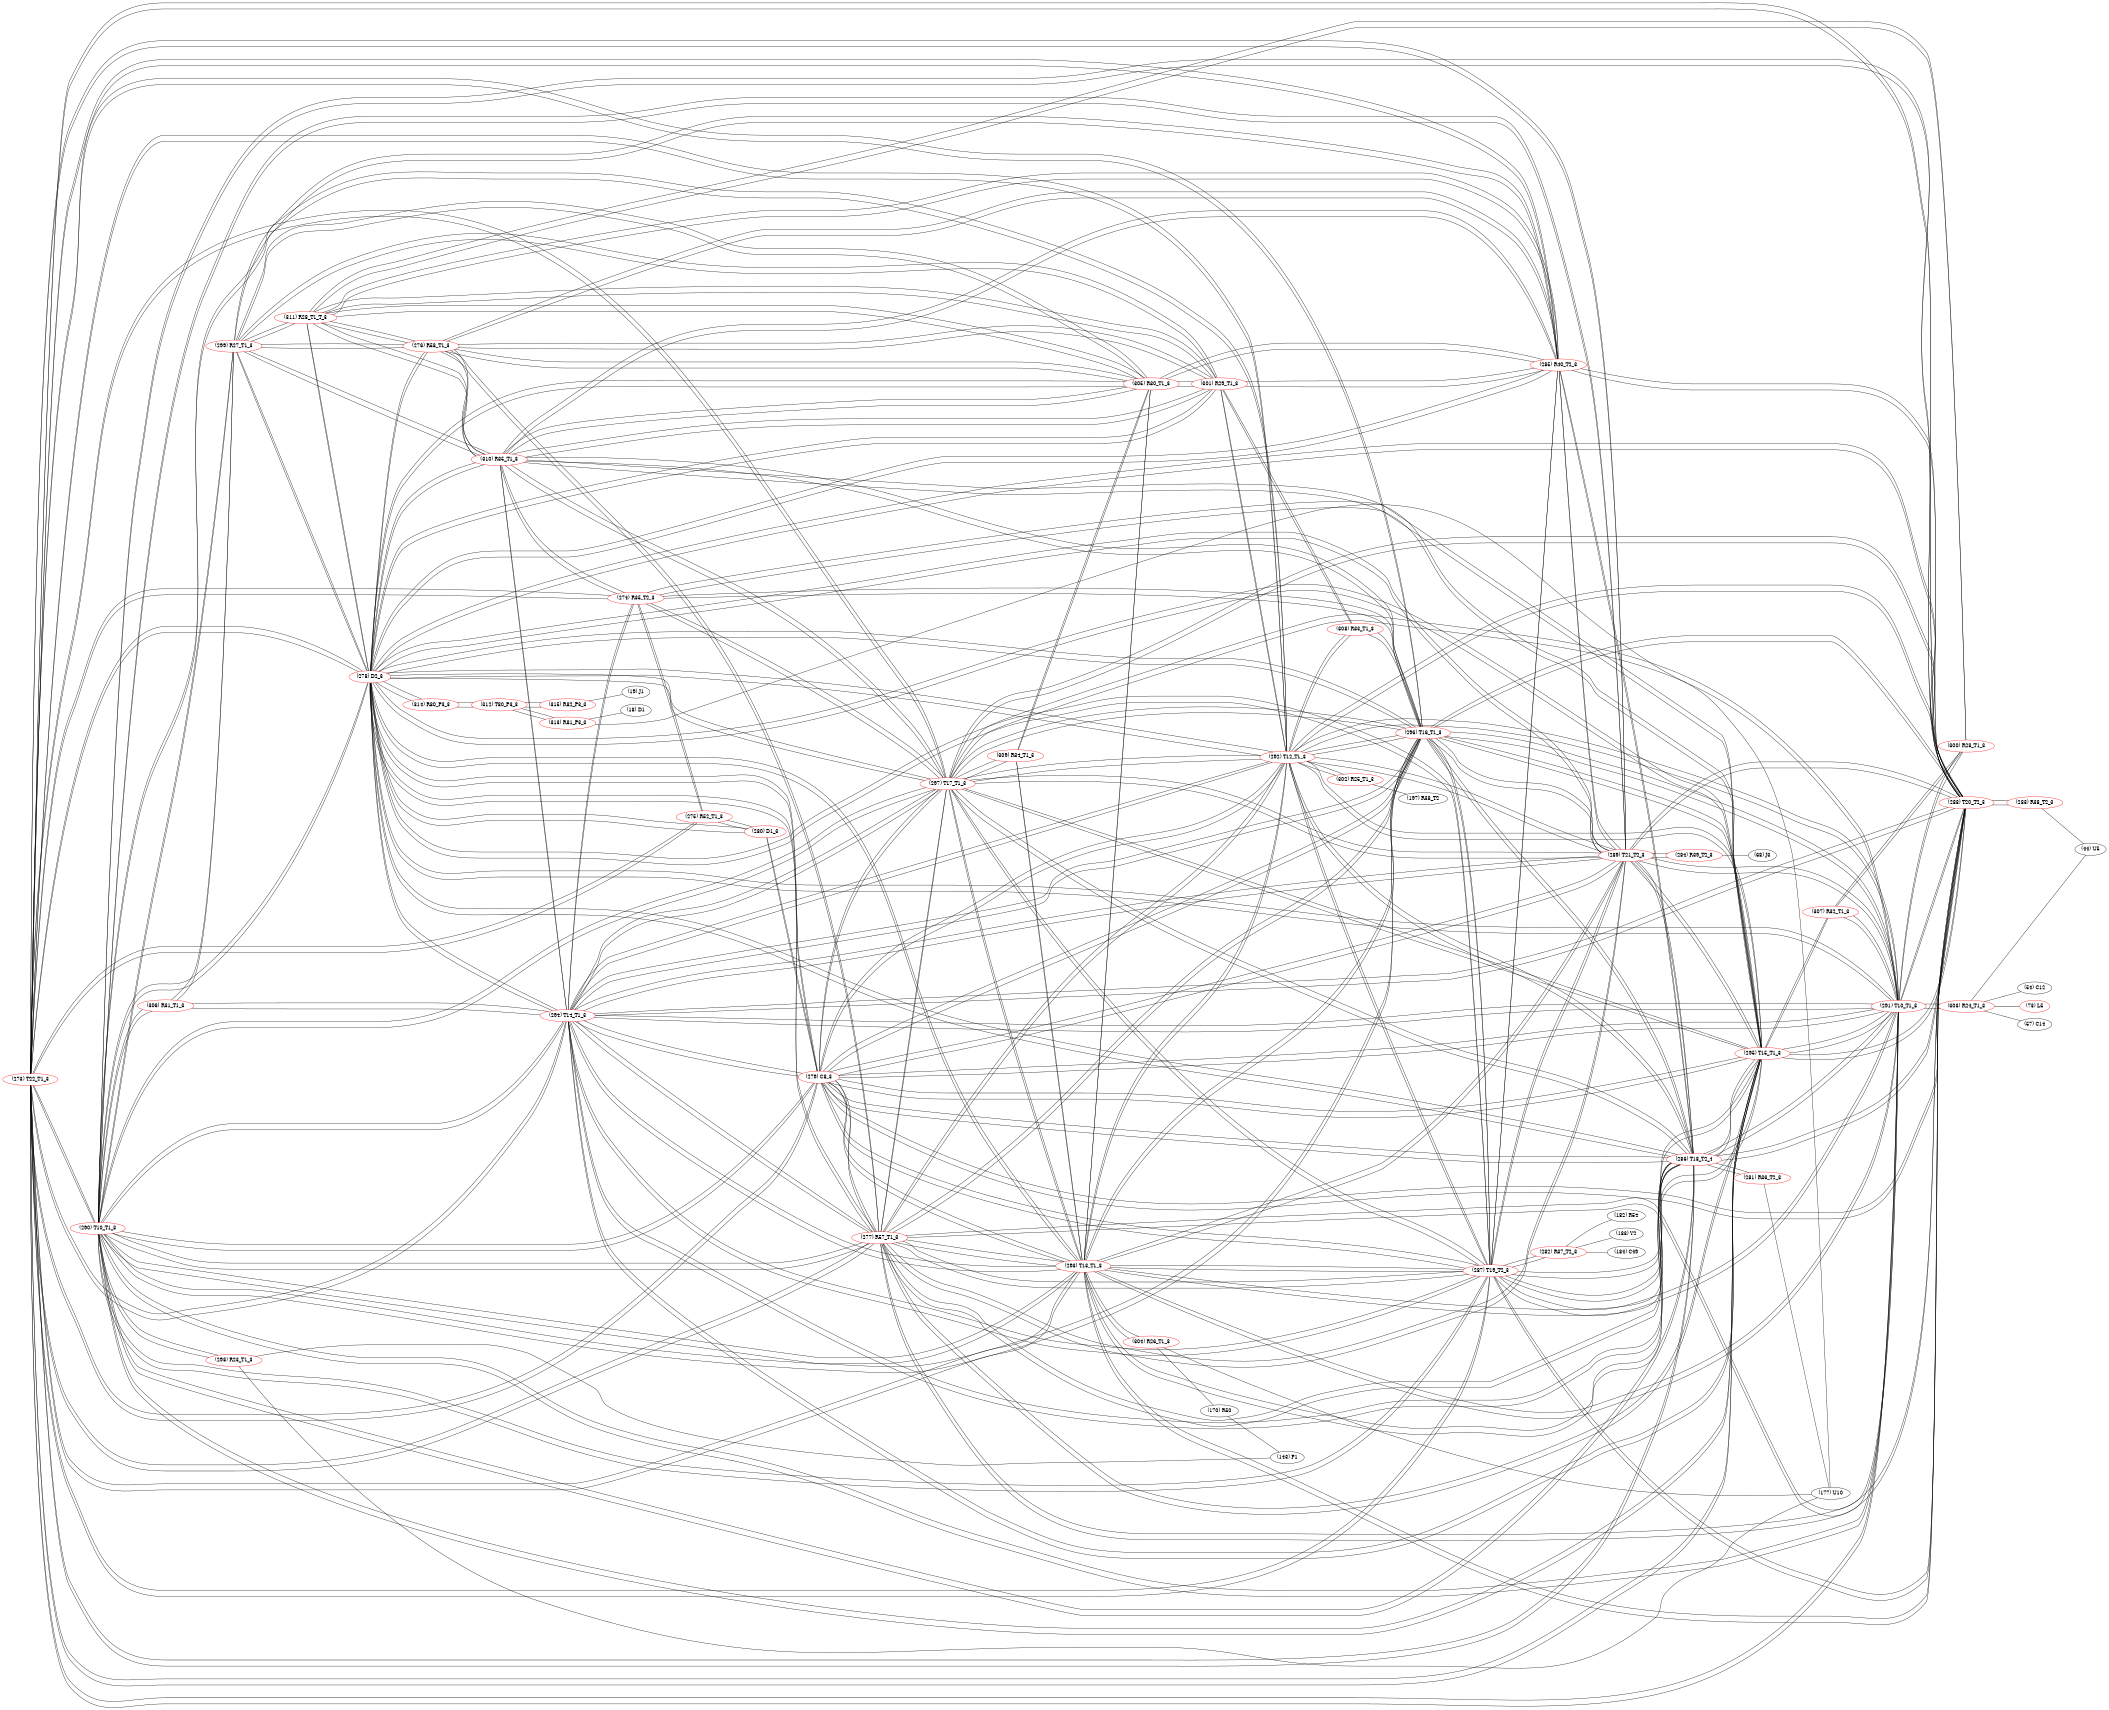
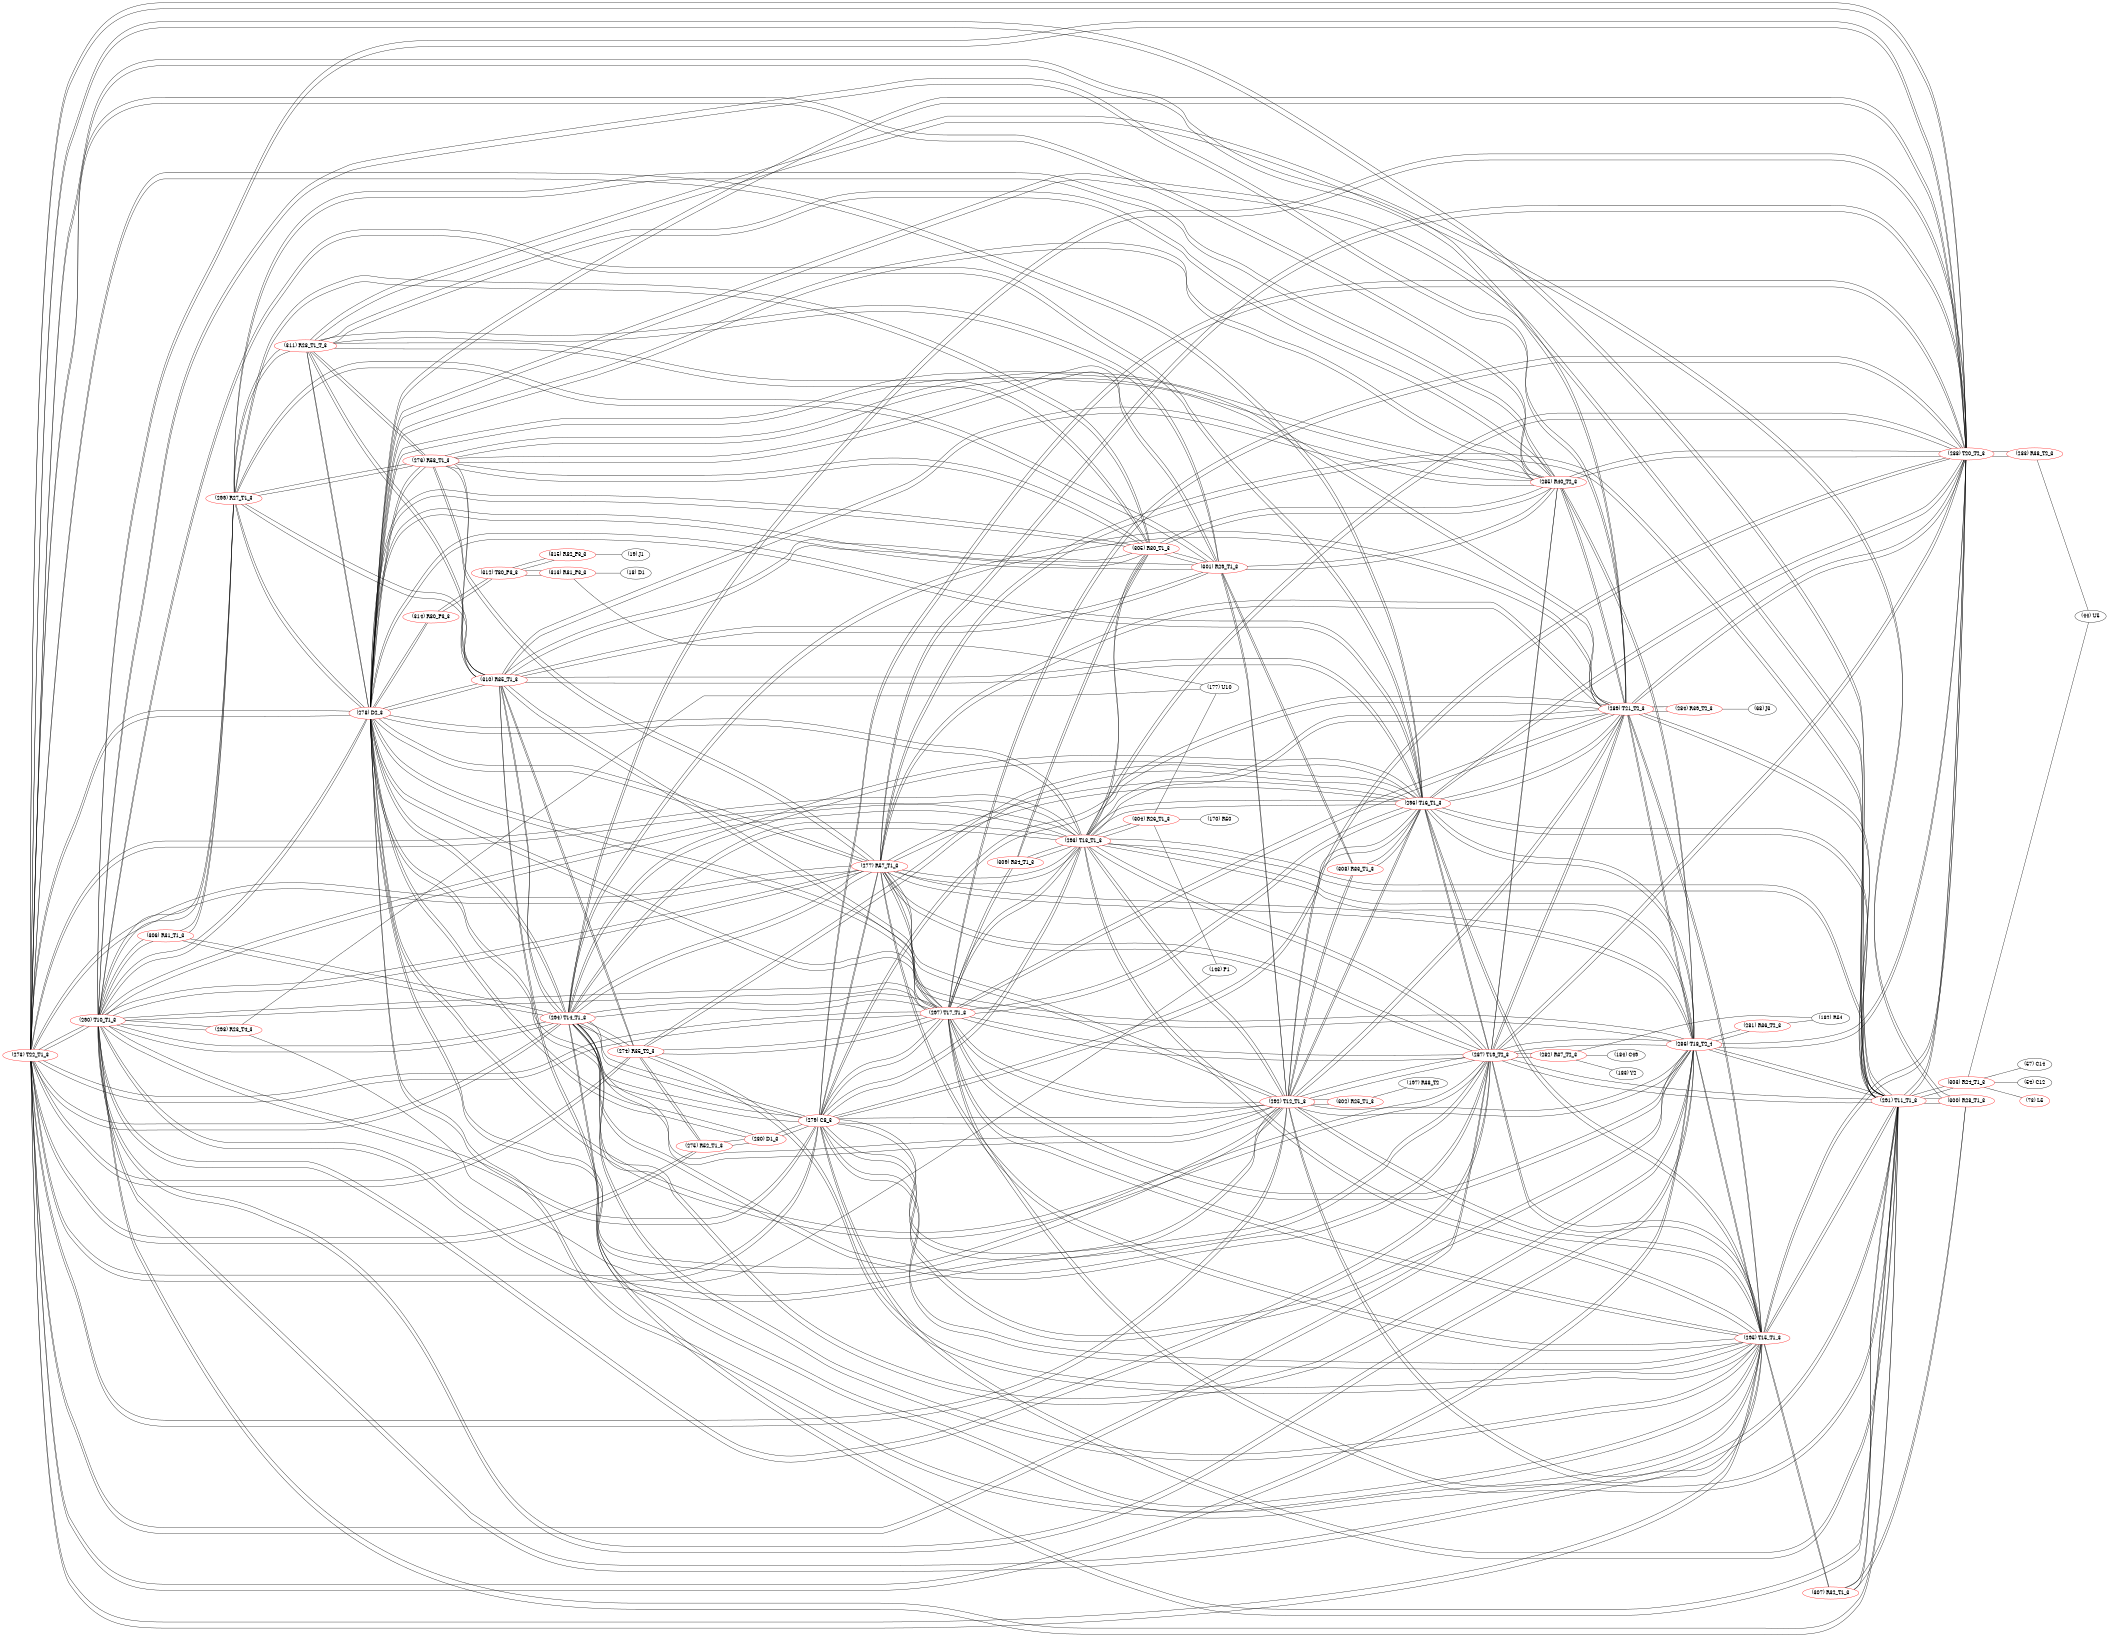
(1899, 1006) -> (1899, 1101)
(1797, 1336) -> (1800, 1022)
(234, 1360) -> (234, 1030)
(1254, 1434) -> (1181, 884)
